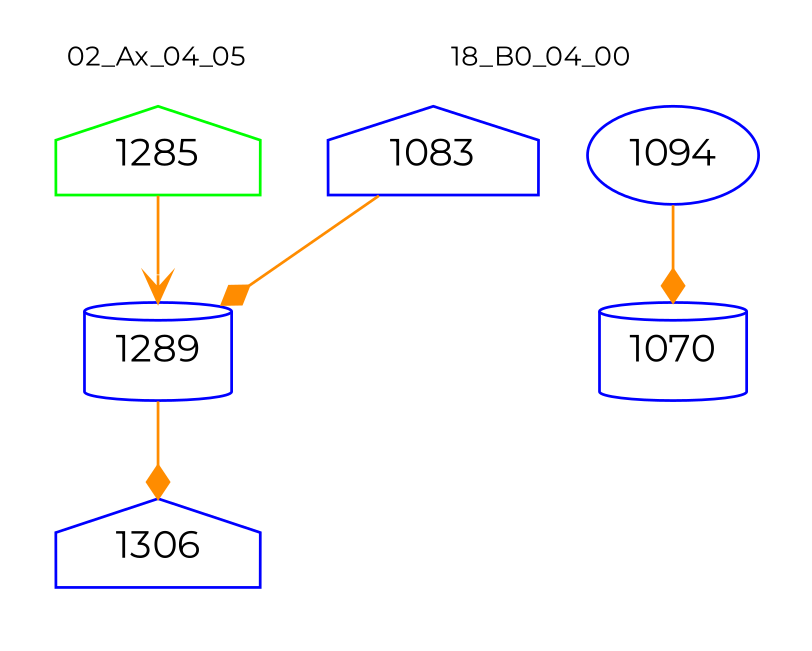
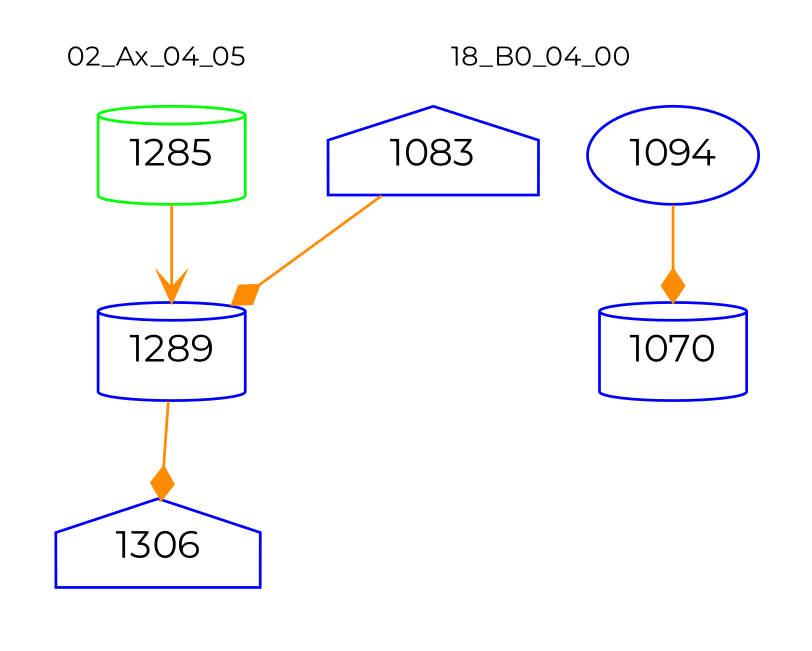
(158, 155) -> (172, 155)
